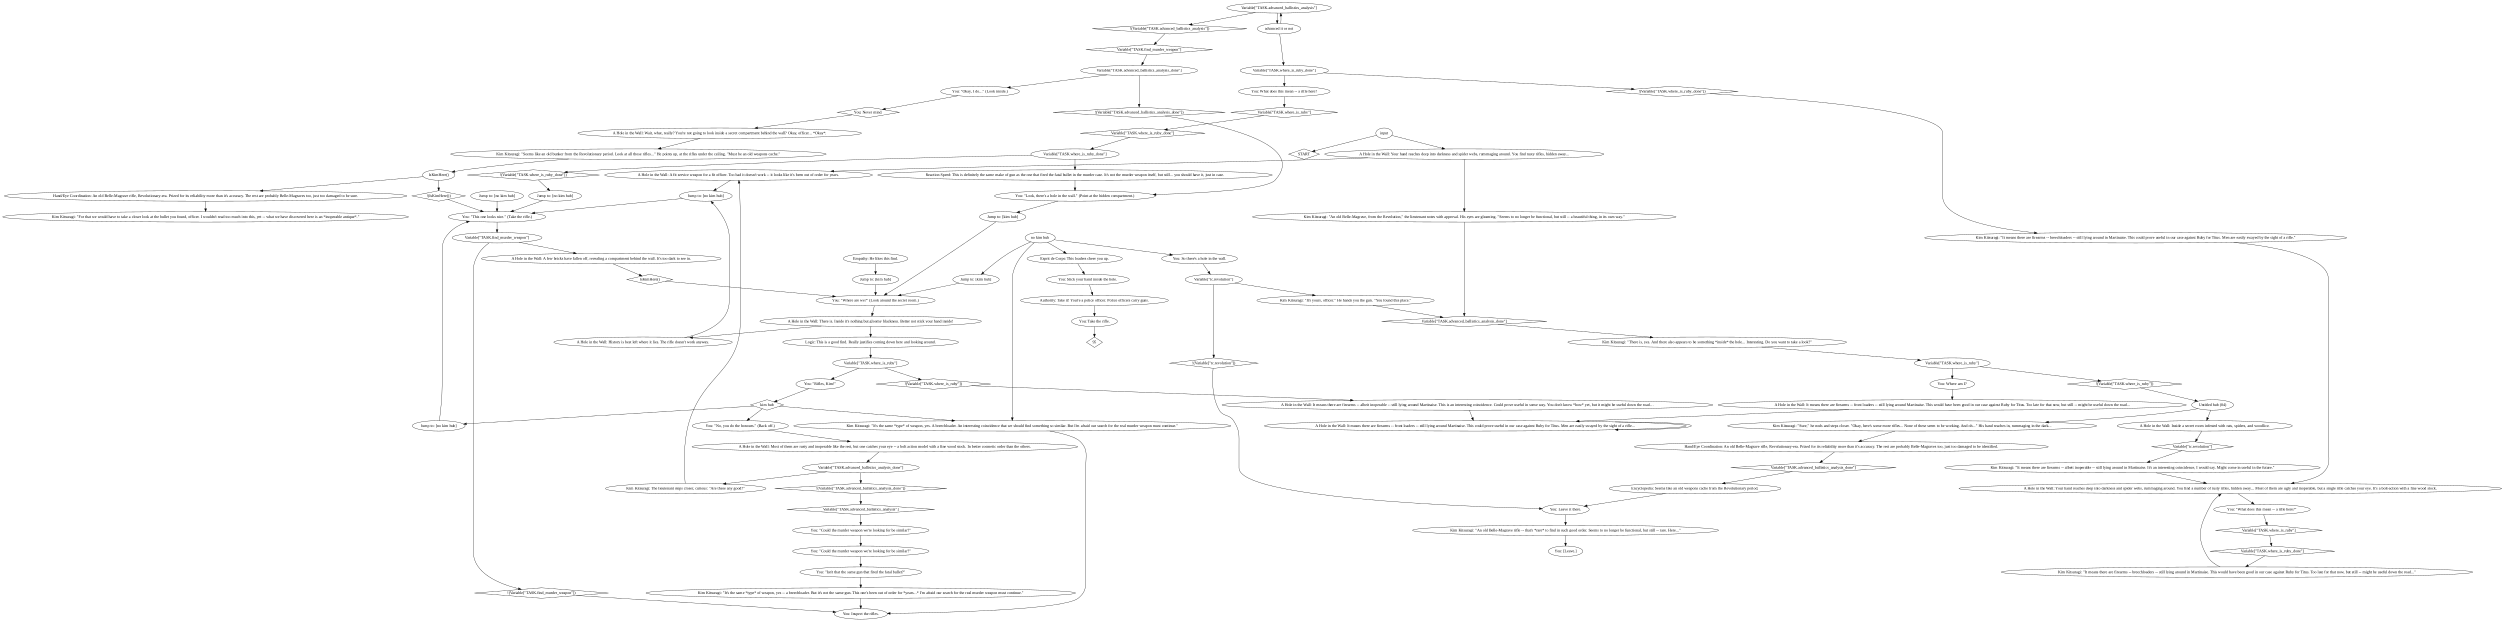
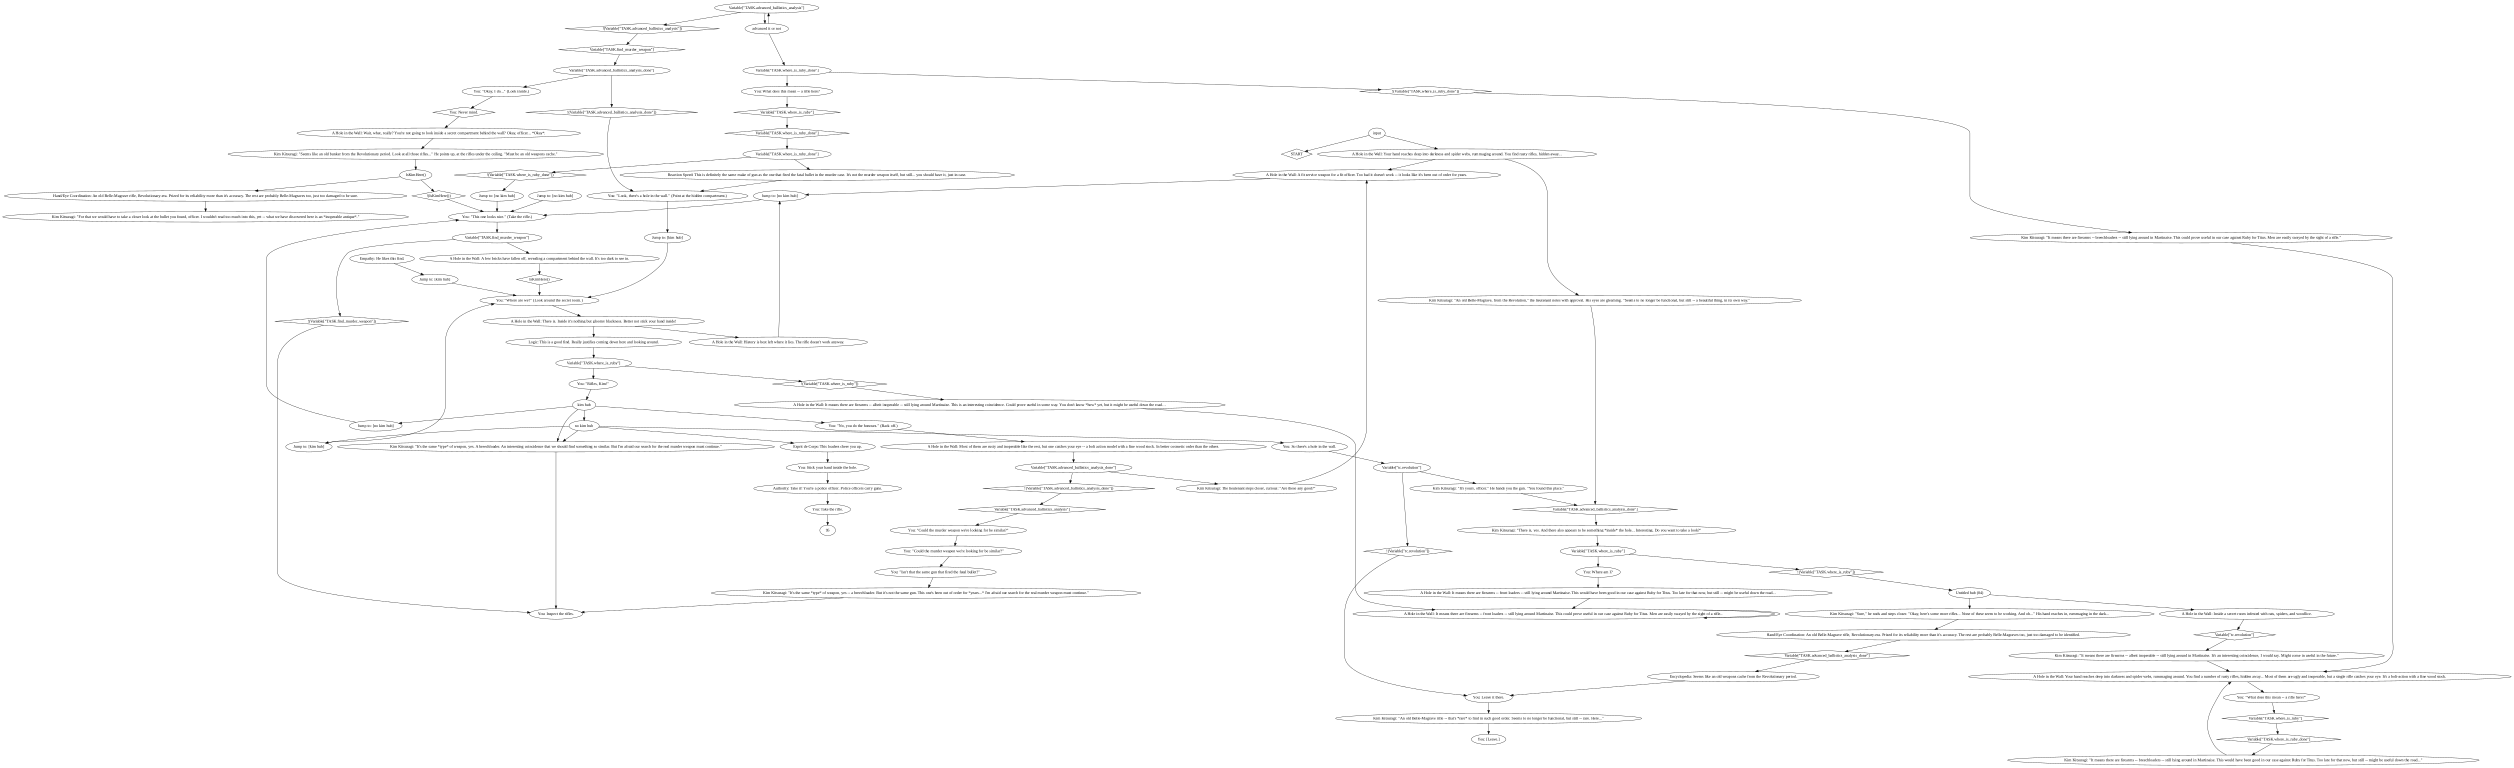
(1094, 342) -> (828, 530)
(767, 405) -> (584, 405)
none -> (584, 414)
